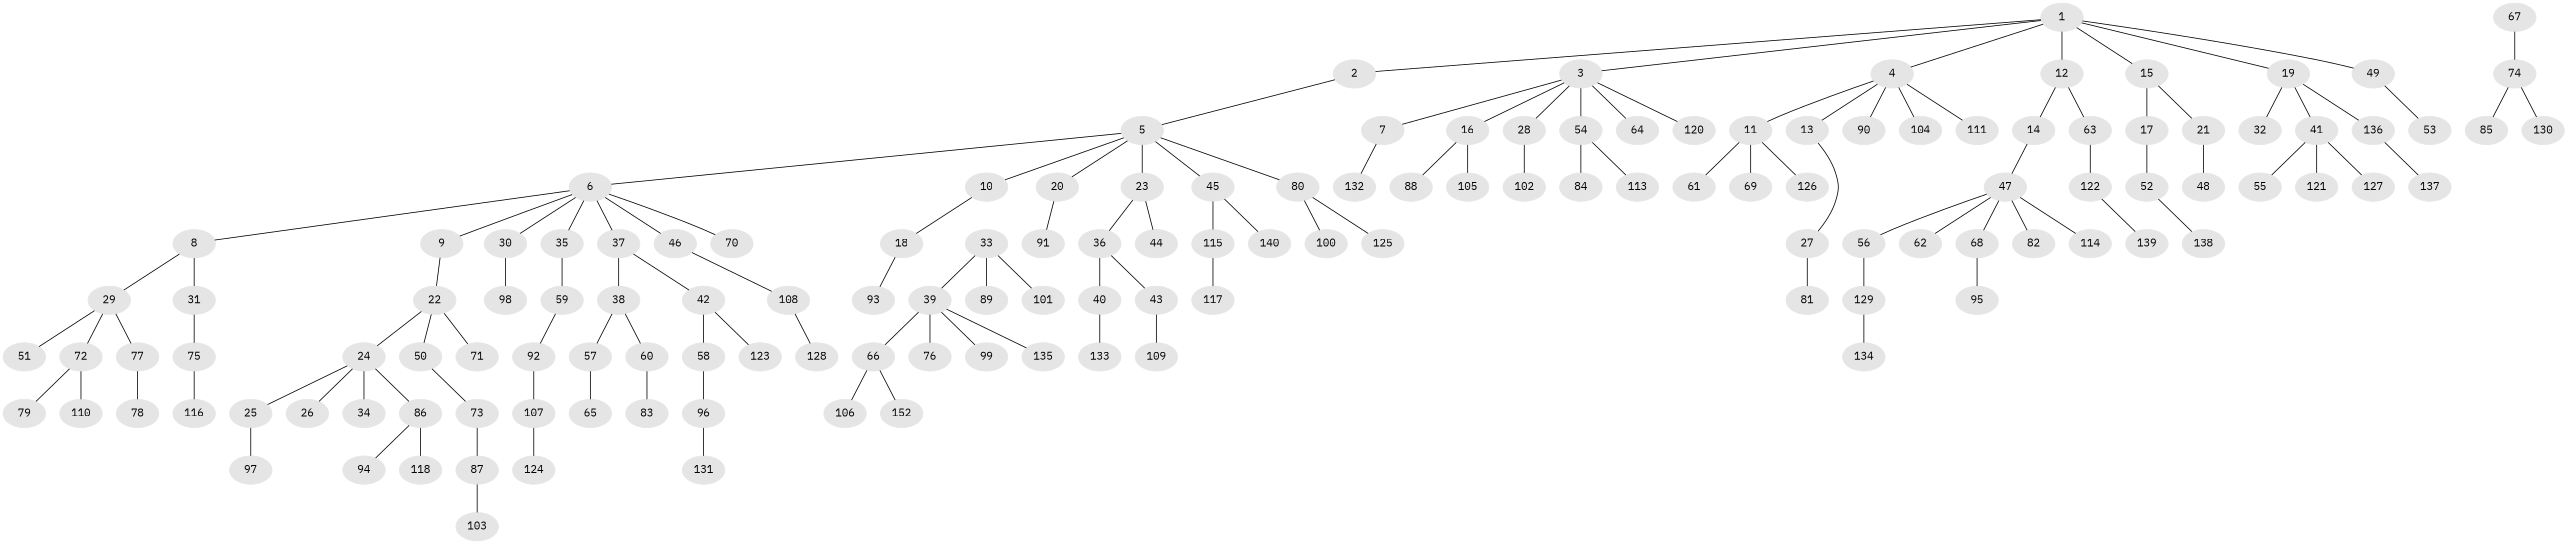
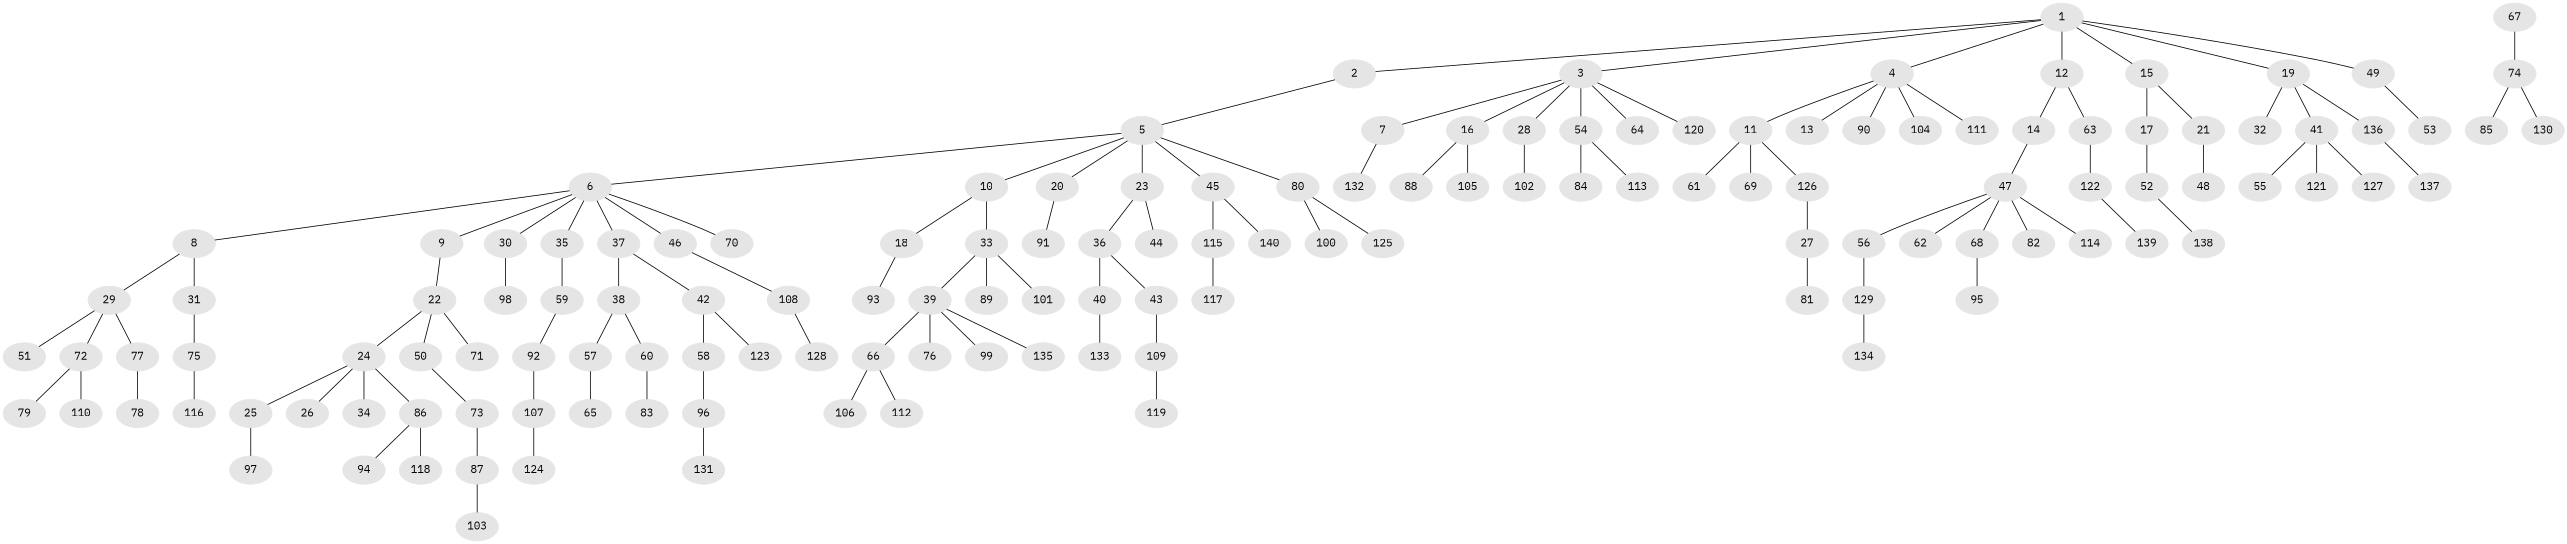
(1838, 187) -> (1807, 215)
none -> (987, 215)
(902, 413) -> (902, 413)
none -> (1156, 413)
